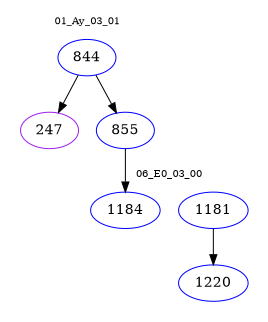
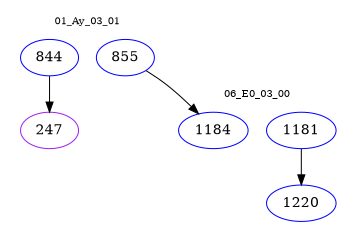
(104, 90) -> none
